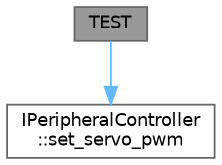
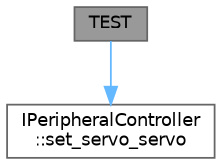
(111, 131) -> (111, 131)
